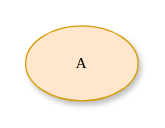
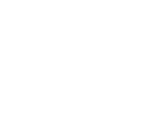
(82, 63) -> none
